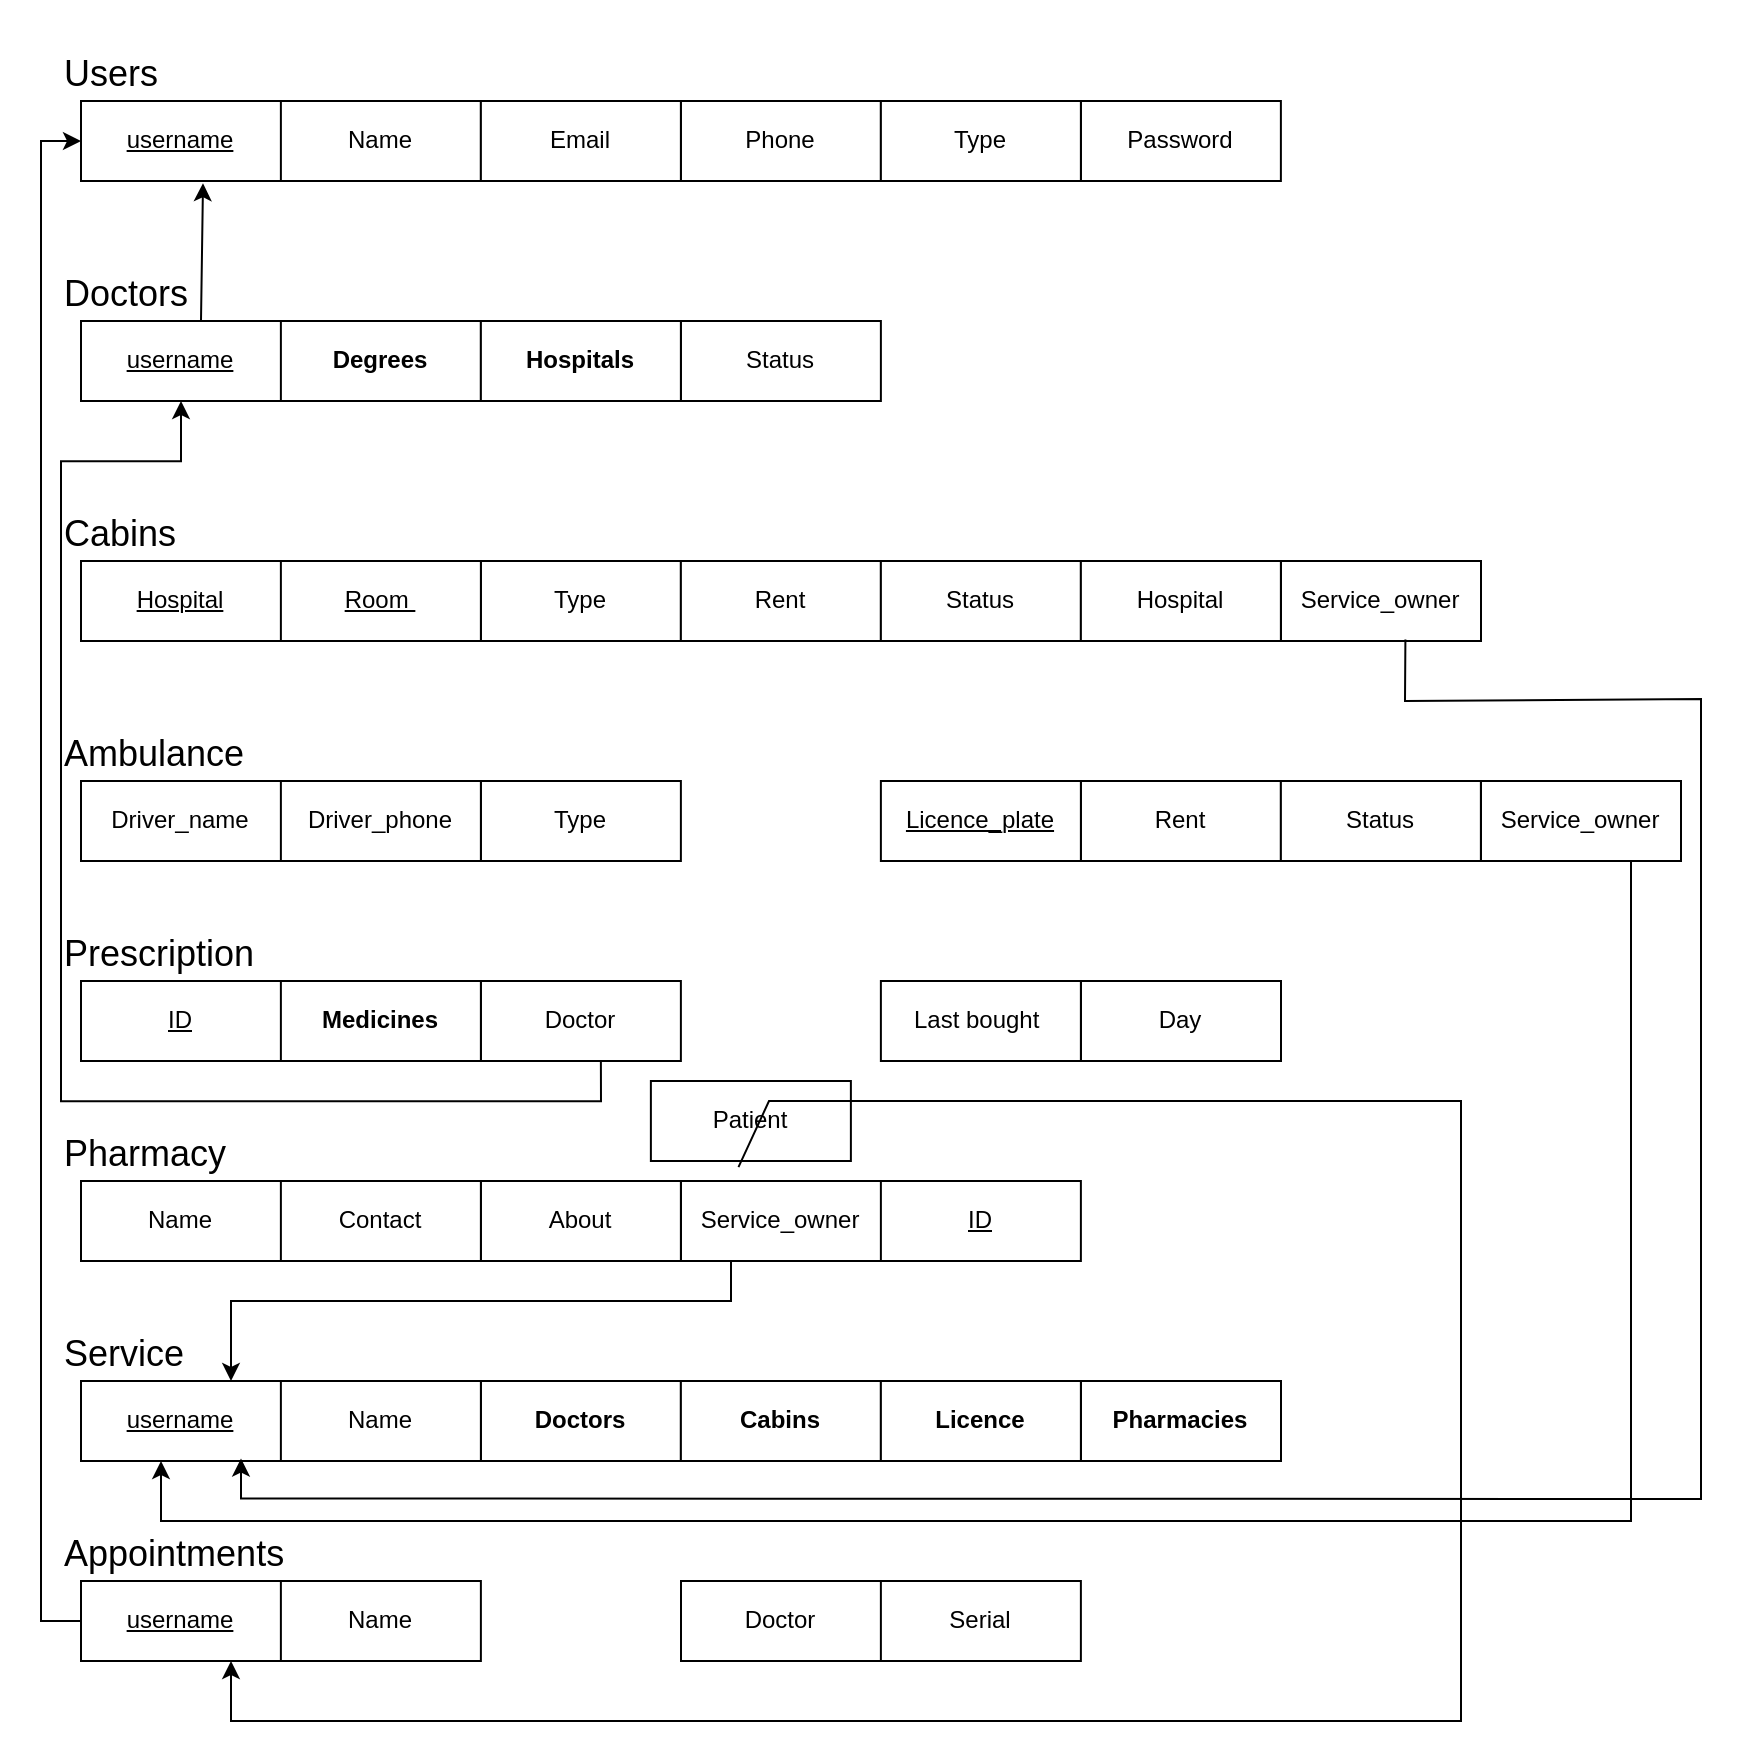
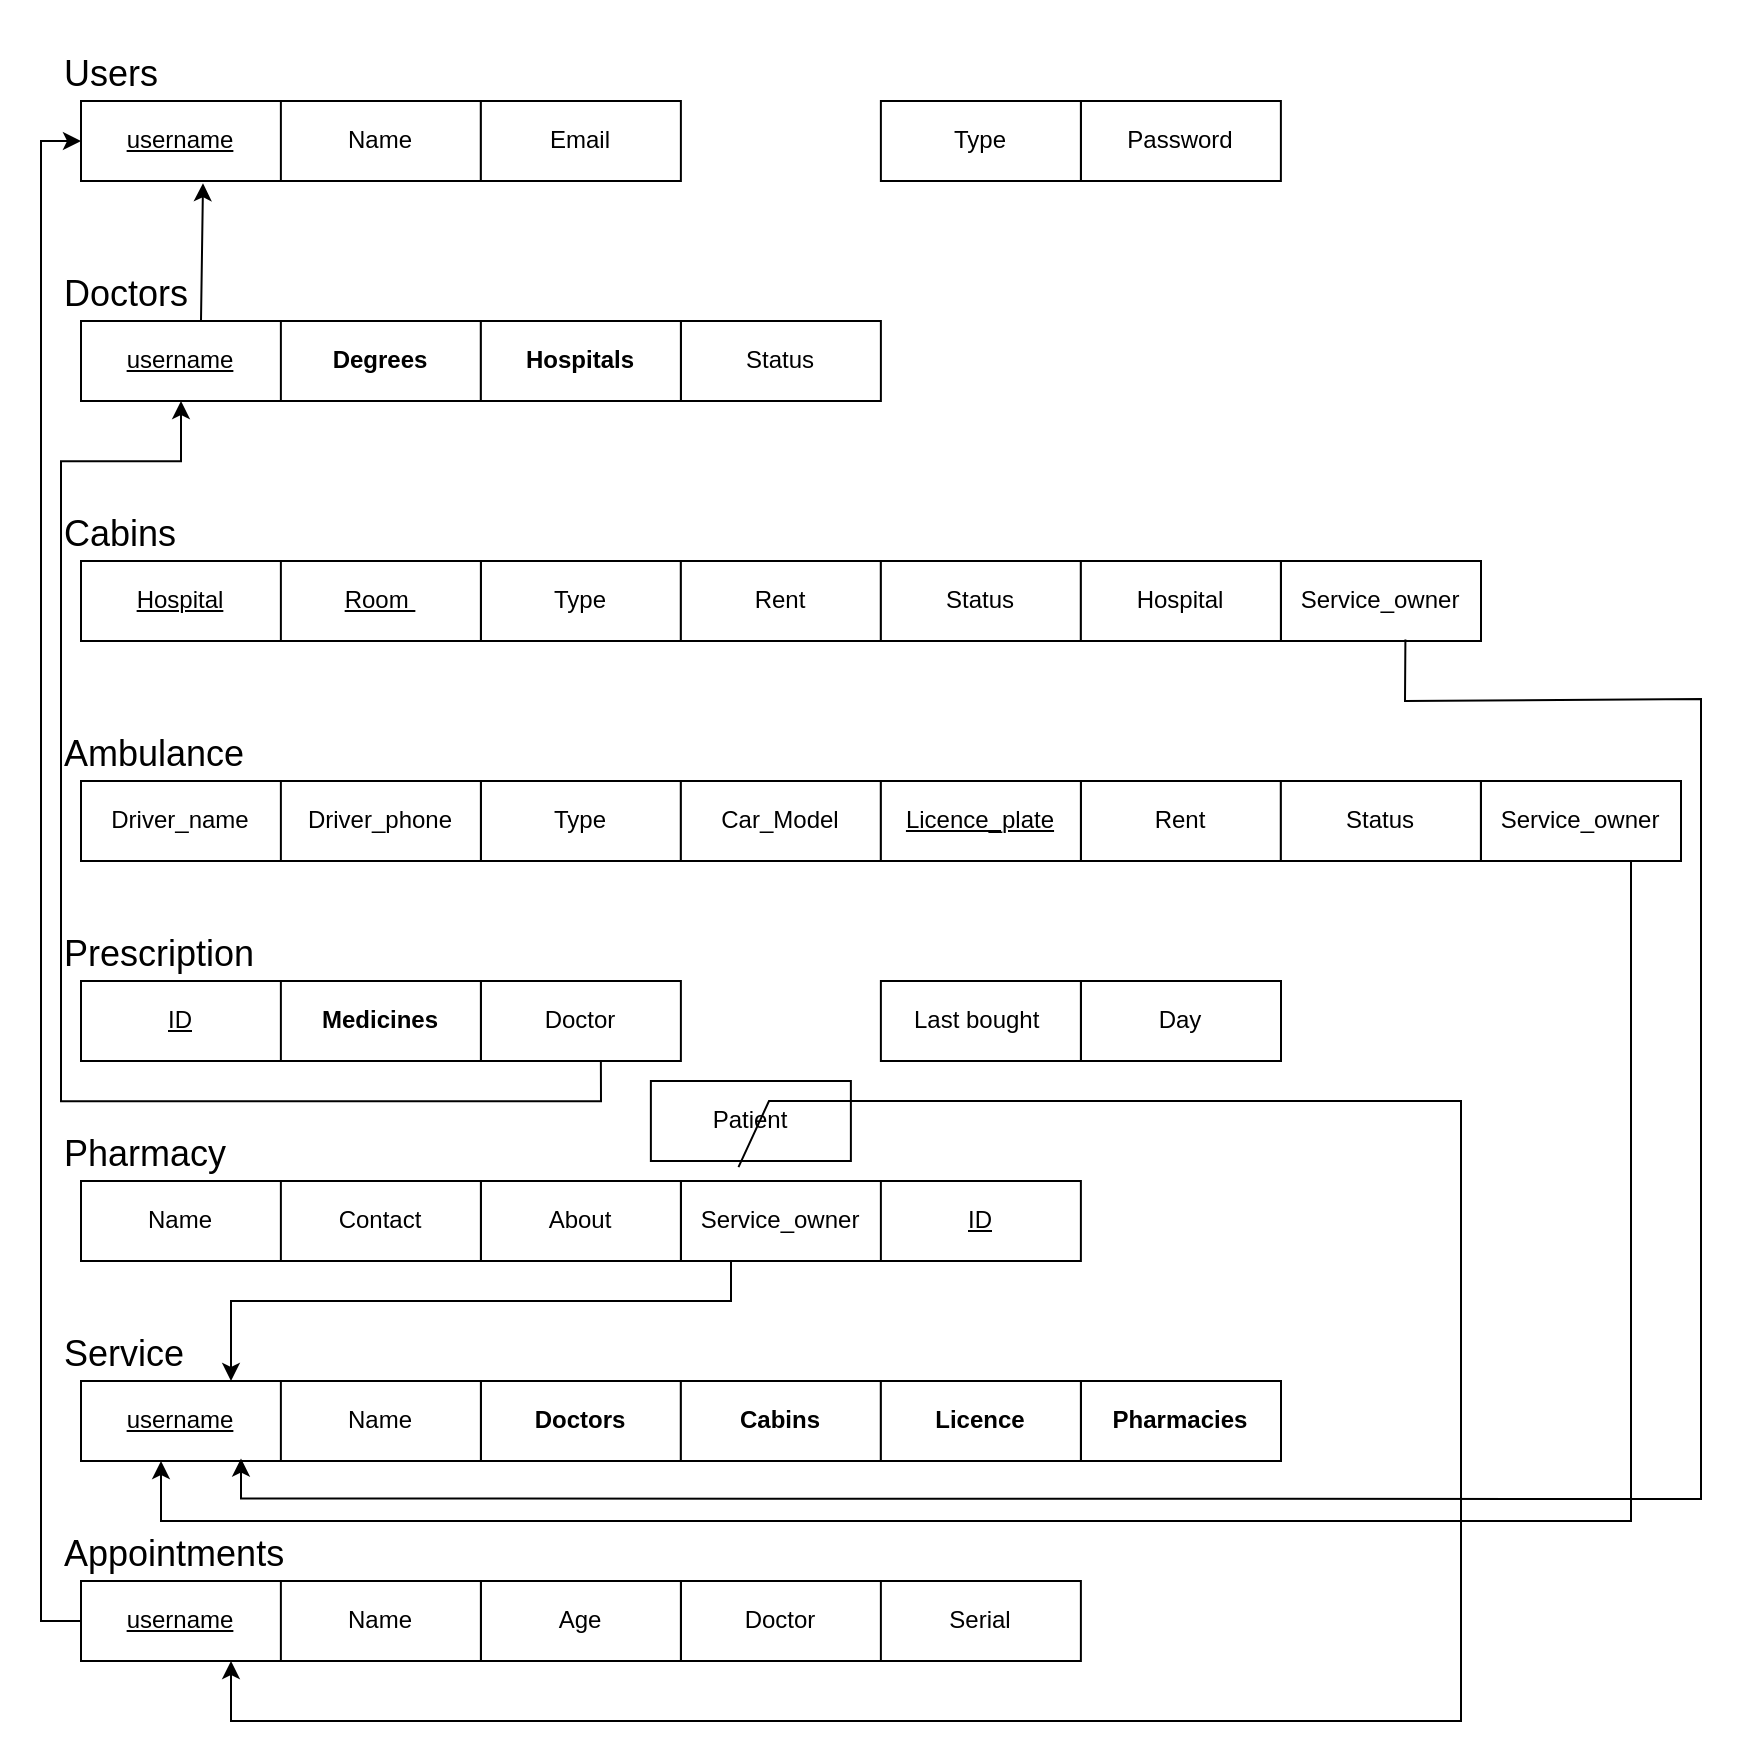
(781, 141) -> none
none -> (781, 821)
none -> (581, 1621)
